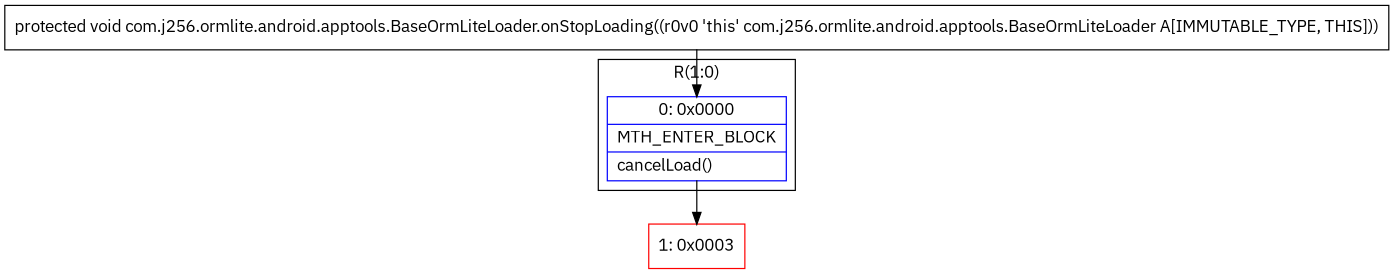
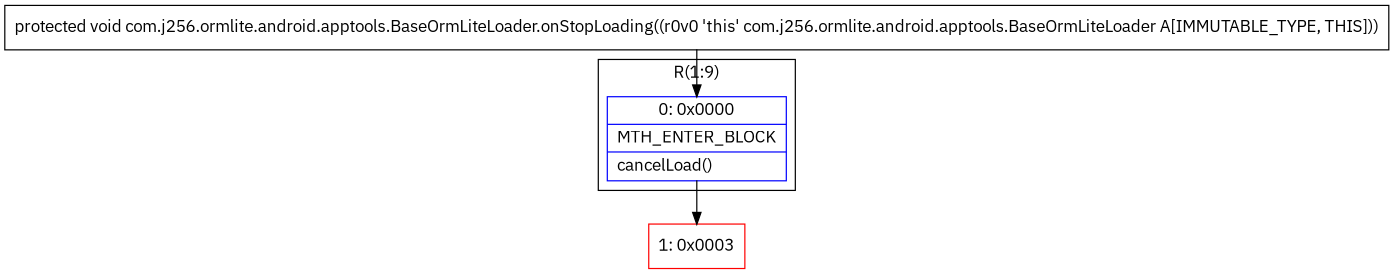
(697, 73) -> (697, 73)
